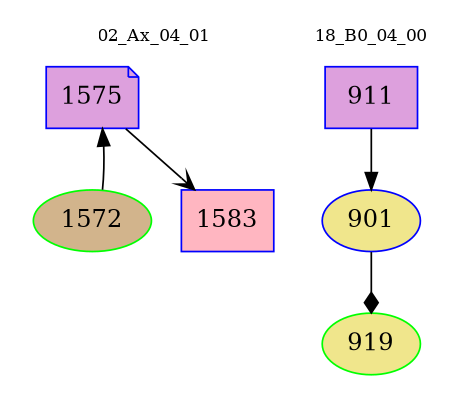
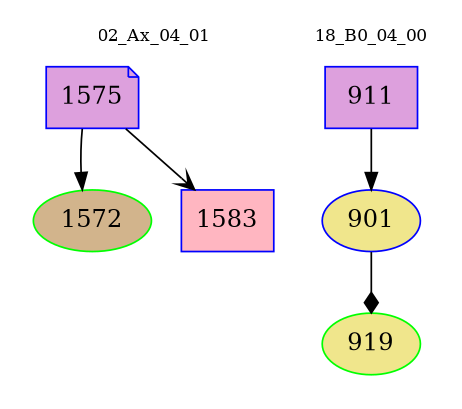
(104, 168) -> (81, 151)
